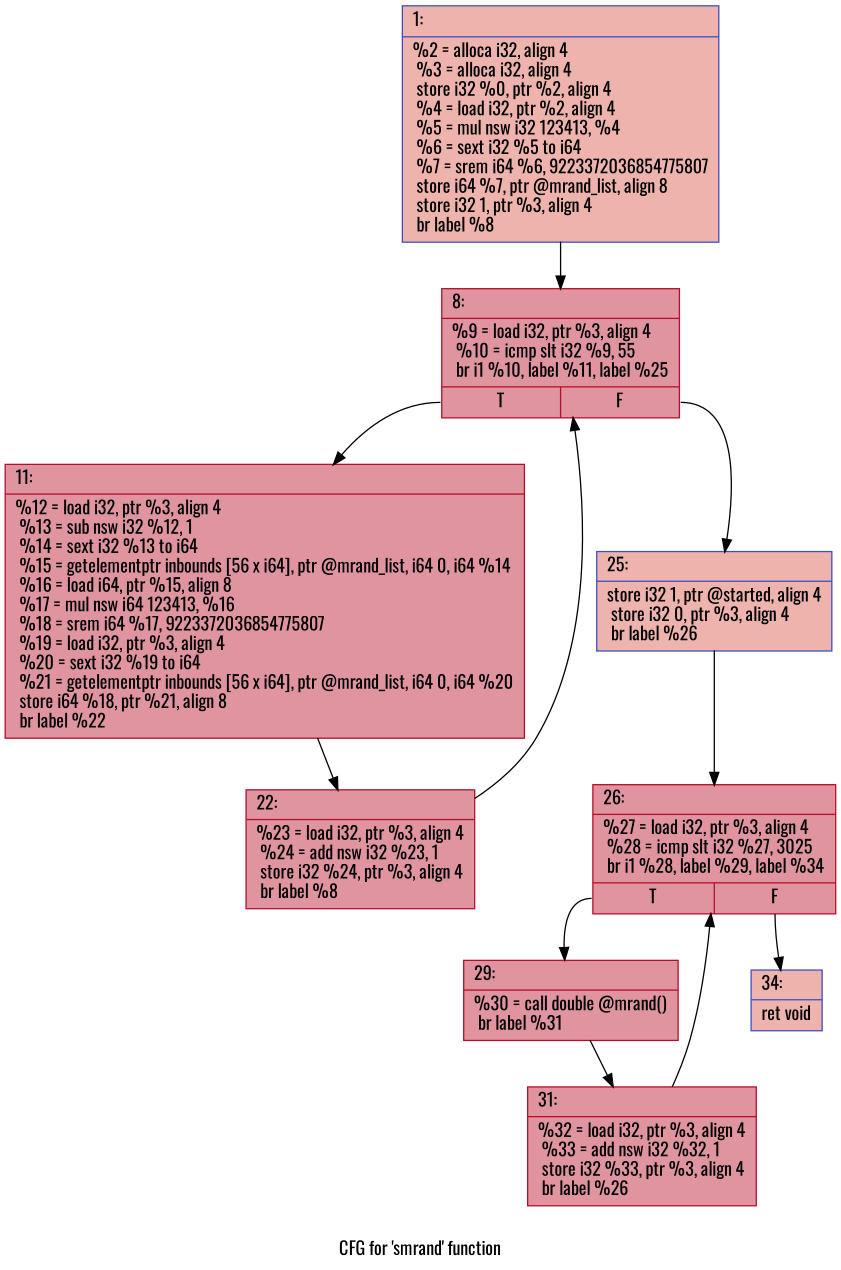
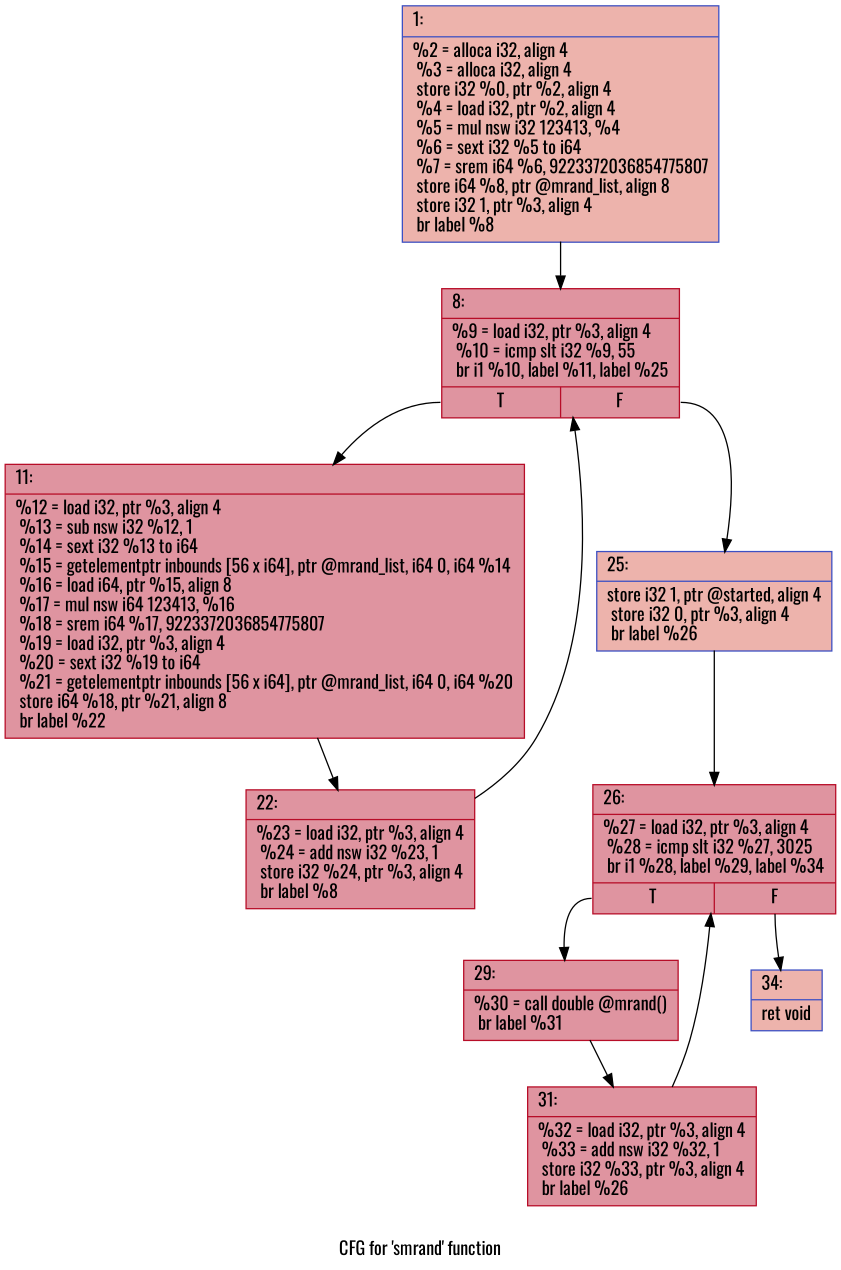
(541, 187) -> (541, 187)
